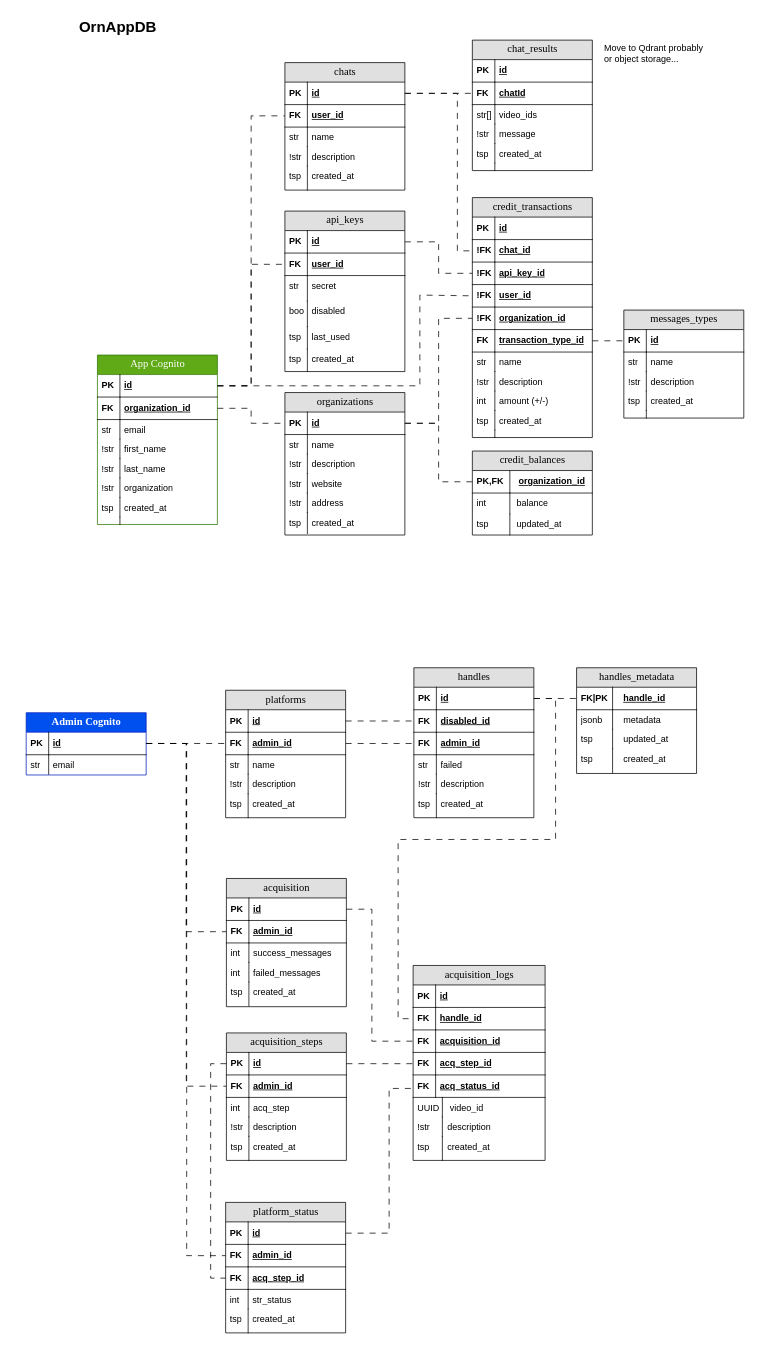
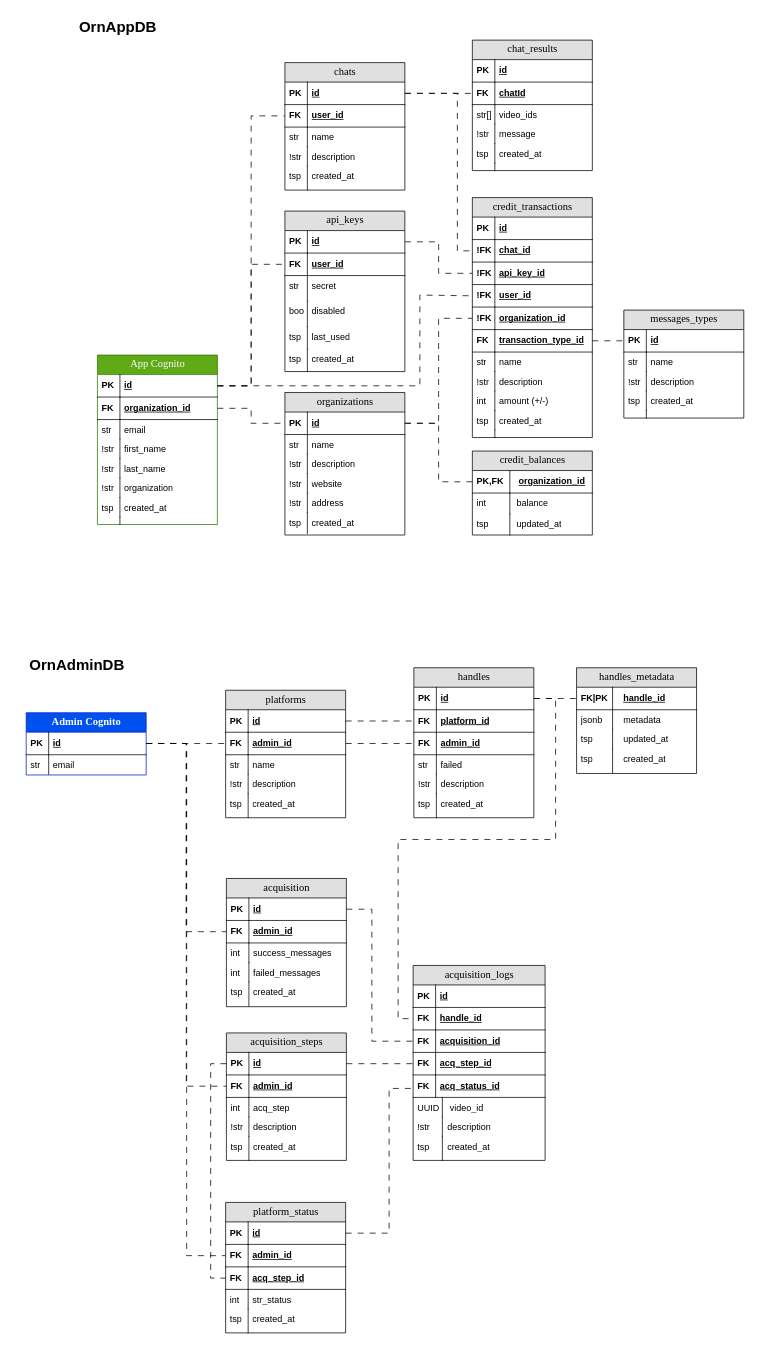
(674, 54) -> none
none -> (77, 664)
(465, 721) -> (466, 721)
